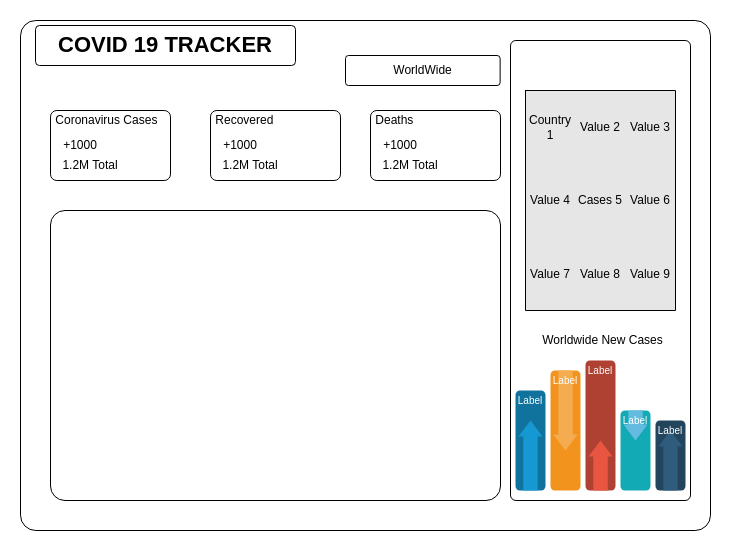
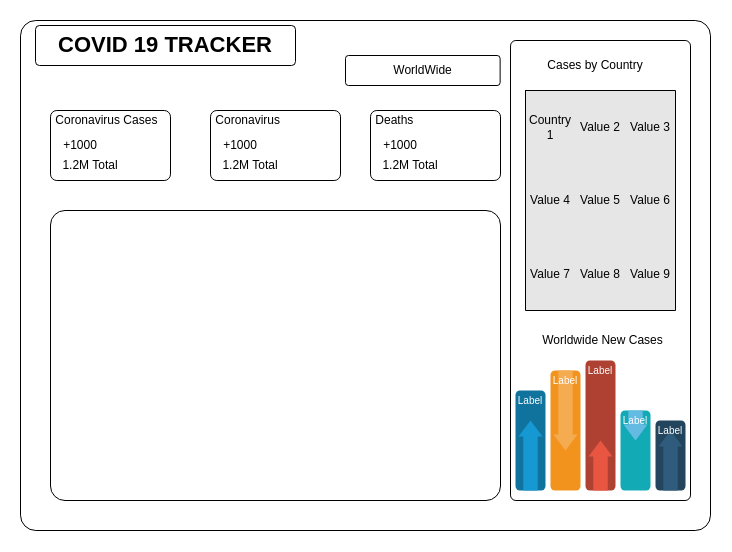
none -> (596, 66)
(243, 121) -> (248, 121)
(601, 201) -> (601, 201)
